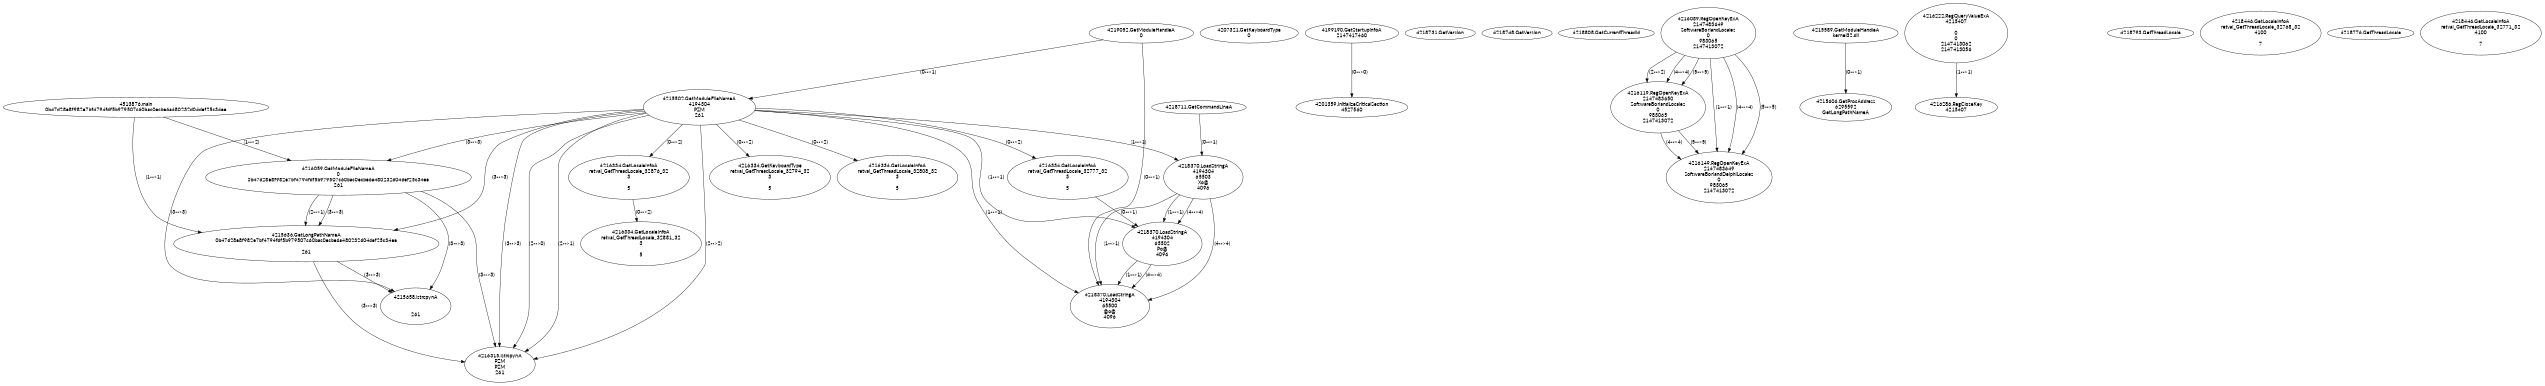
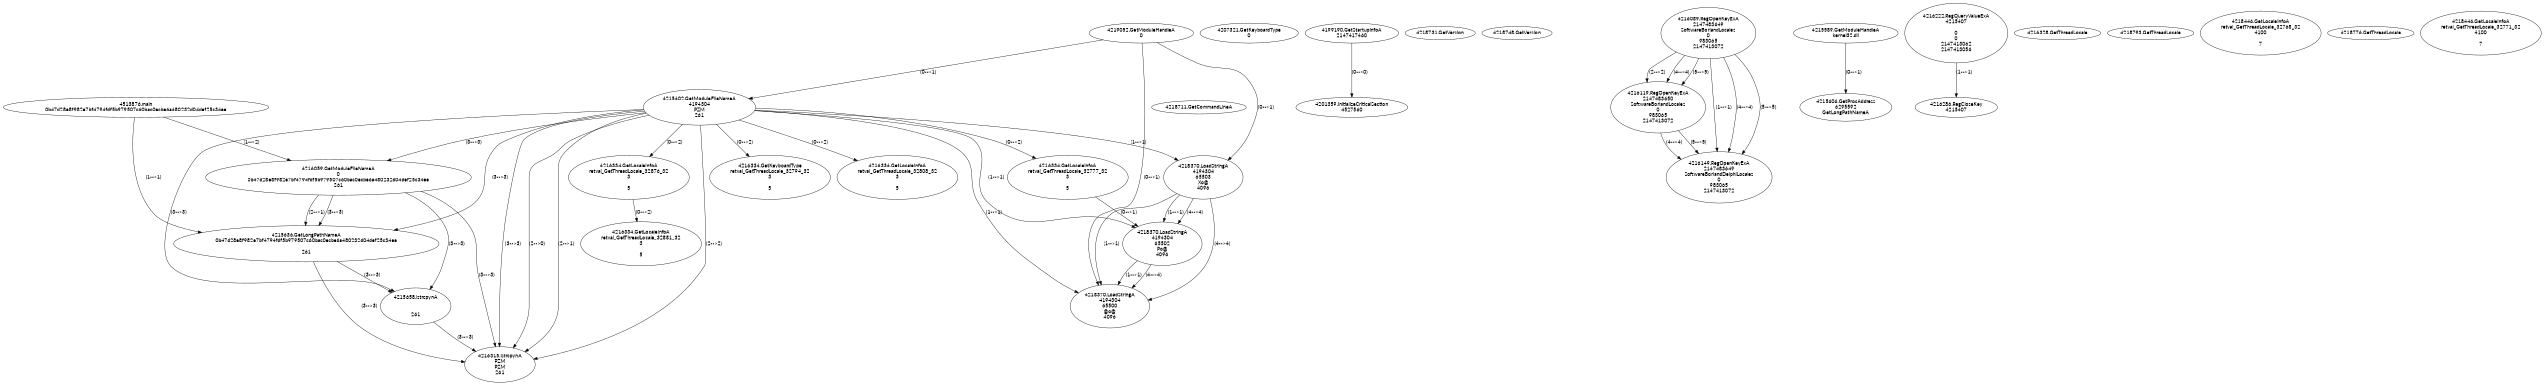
(1606, 33) -> none
none -> (2058, 33)
(699, 107) -> (699, 107)
(1201, 133) -> (1244, 75)
none -> (452, 337)
